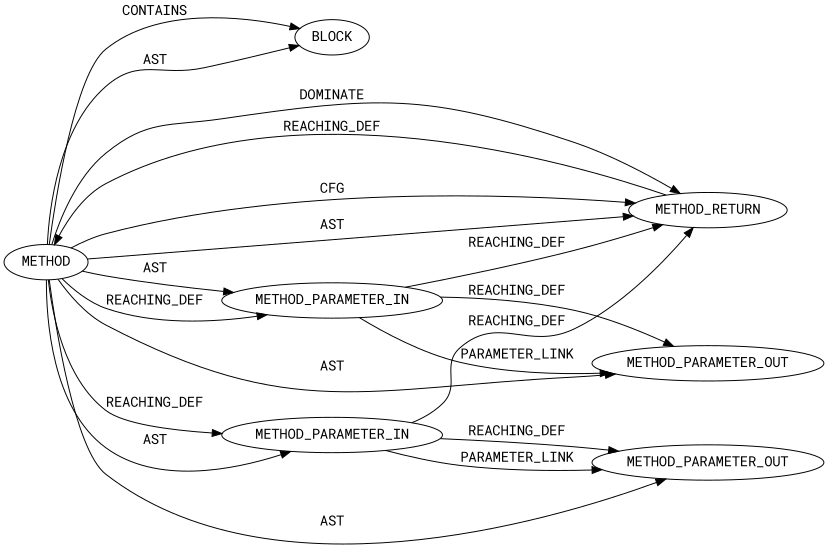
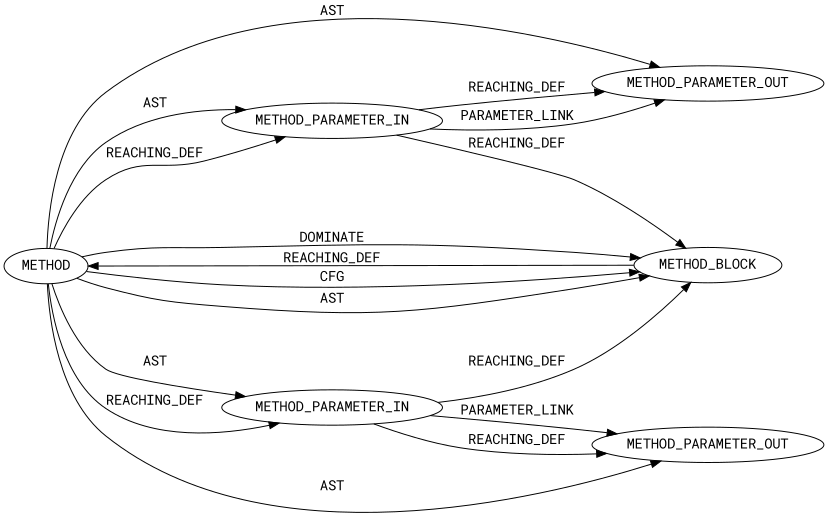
(332, 37) -> none
(708, 210) -> (708, 265)
